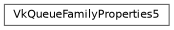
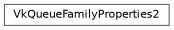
(87, 15) -> (87, 15)
